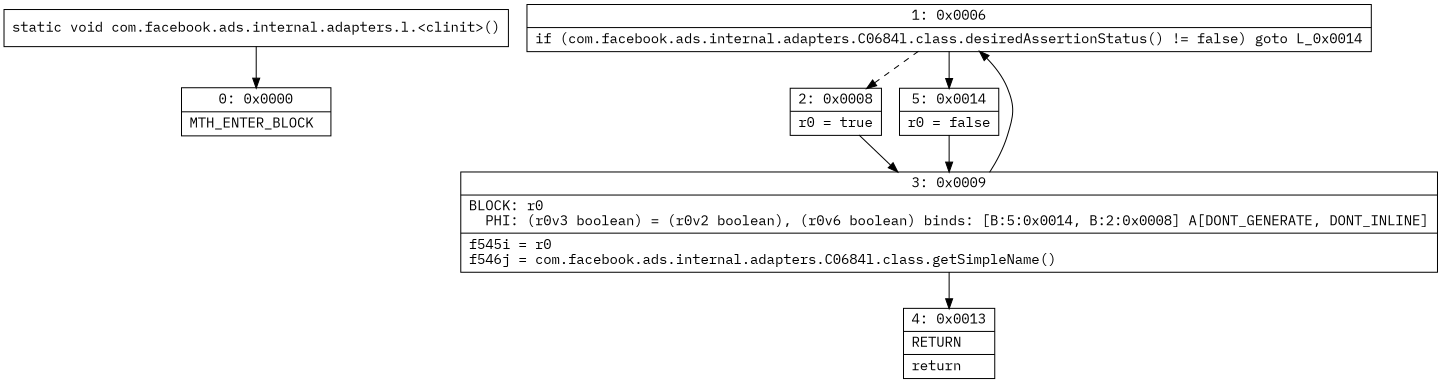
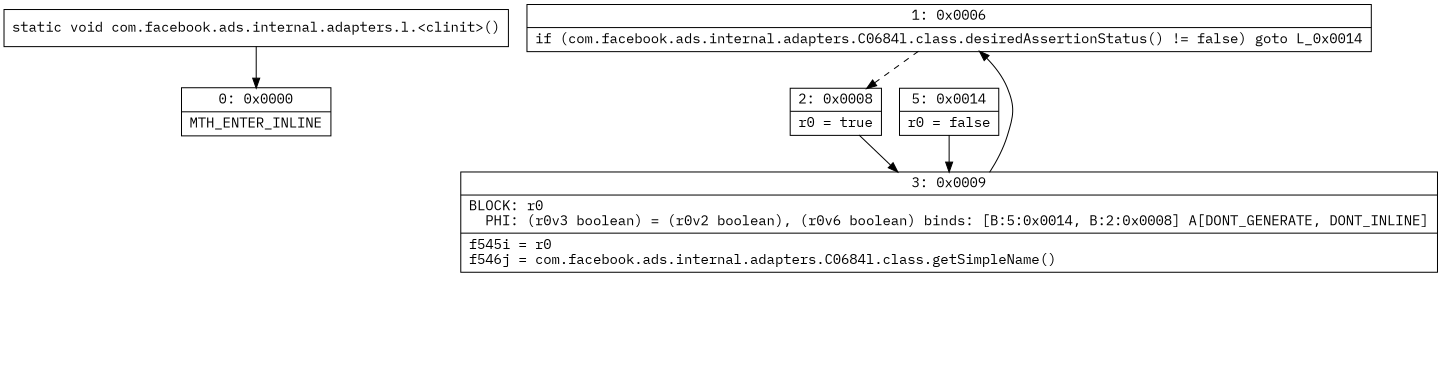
(949, 65) -> none
(252, 123) -> (256, 123)
(949, 343) -> none
